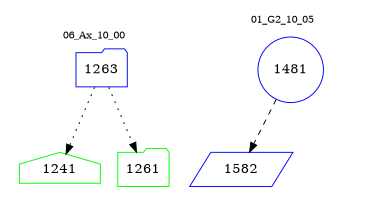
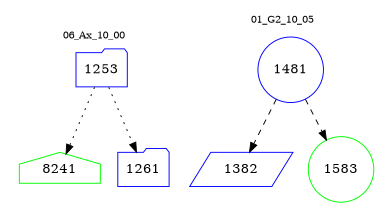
(102, 70) -> (102, 70)
(60, 169) -> (60, 169)
(143, 169) -> (143, 169)
(241, 169) -> (241, 169)
none -> (341, 169)
